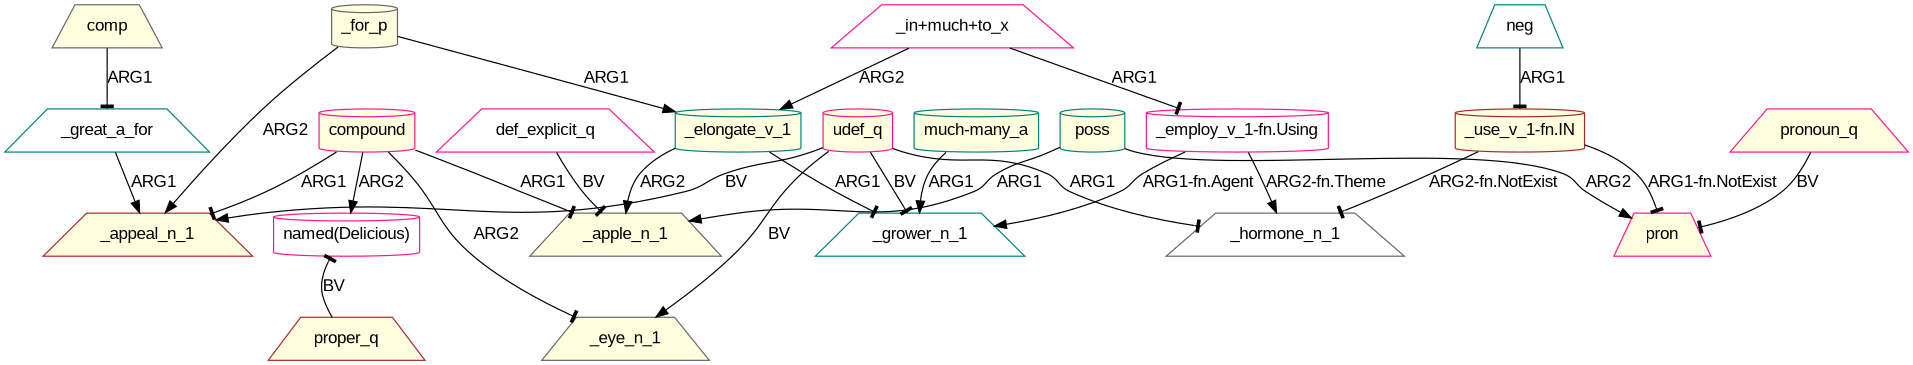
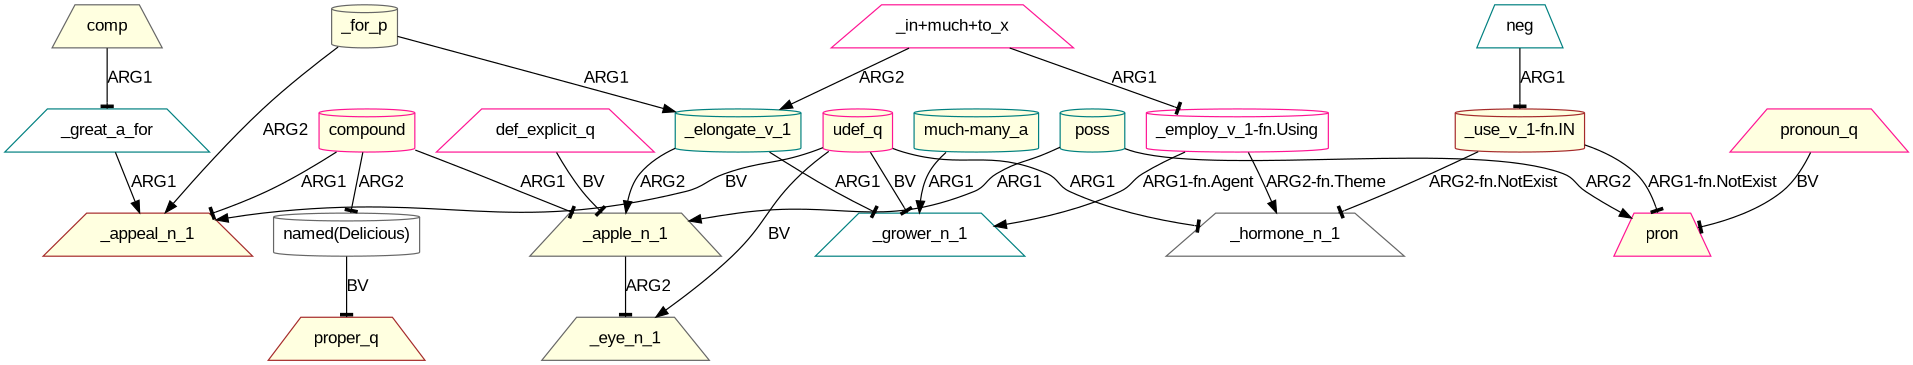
(357, 180) -> (357, 180)
(347, 235) -> (347, 235)
(466, 249) -> (626, 284)
(322, 290) -> (347, 284)
